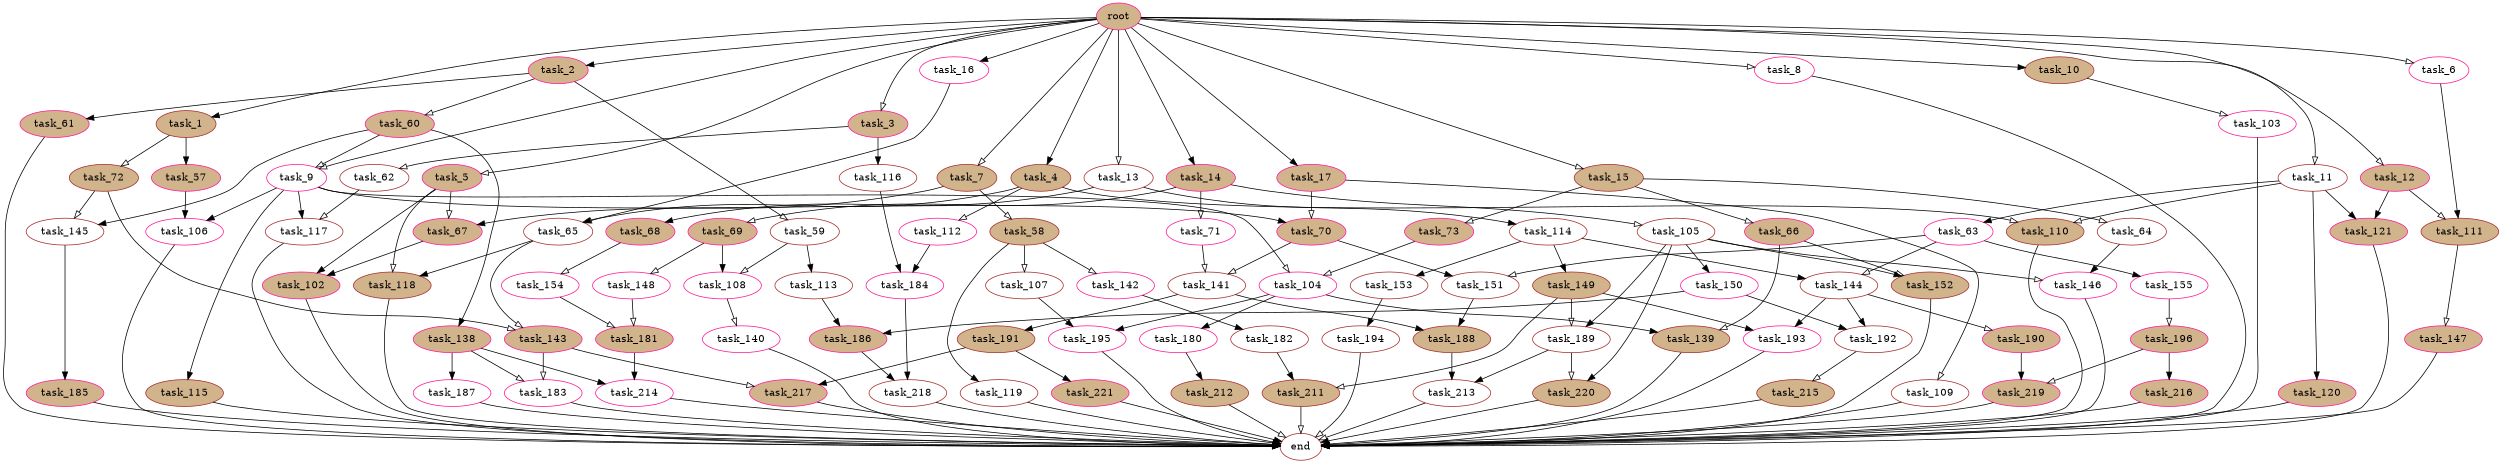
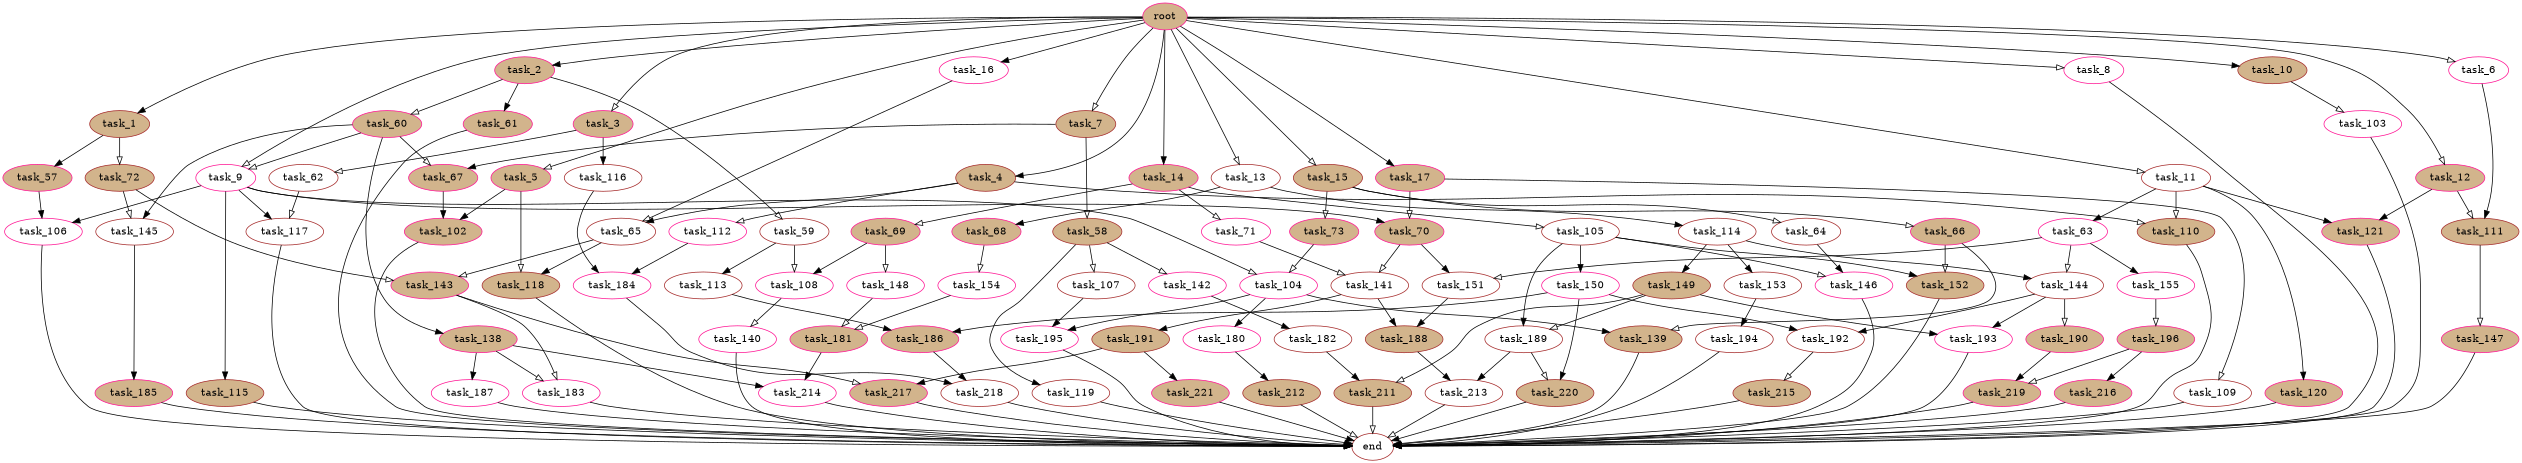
(450, 201) -> (412, 148)
(1641, 316) -> (1573, 336)
